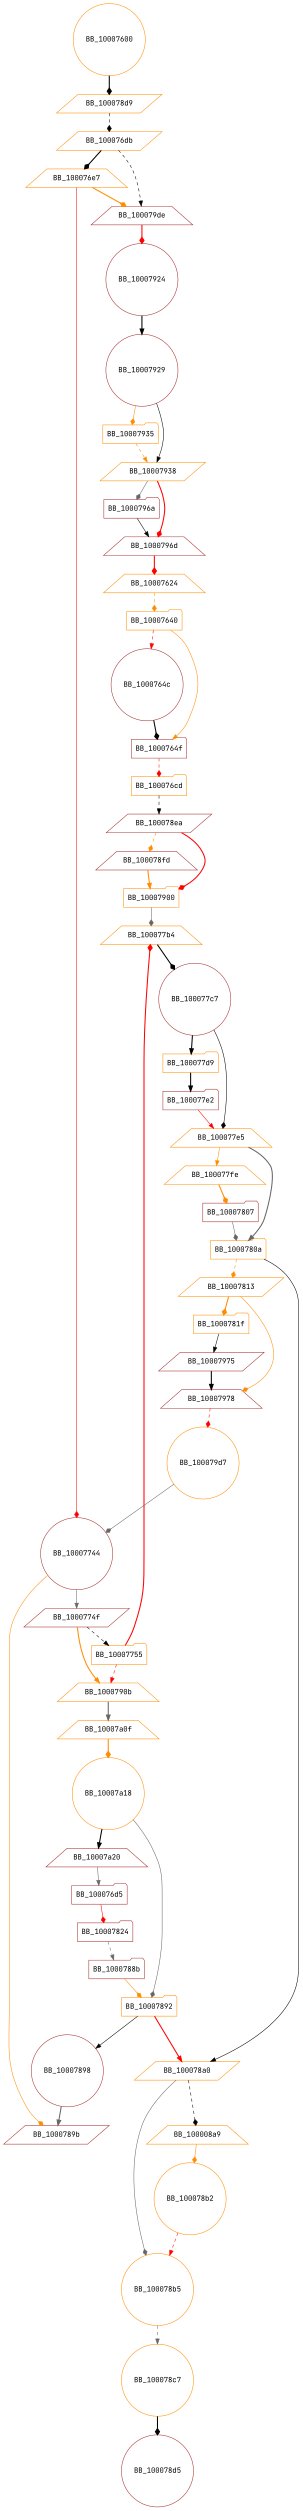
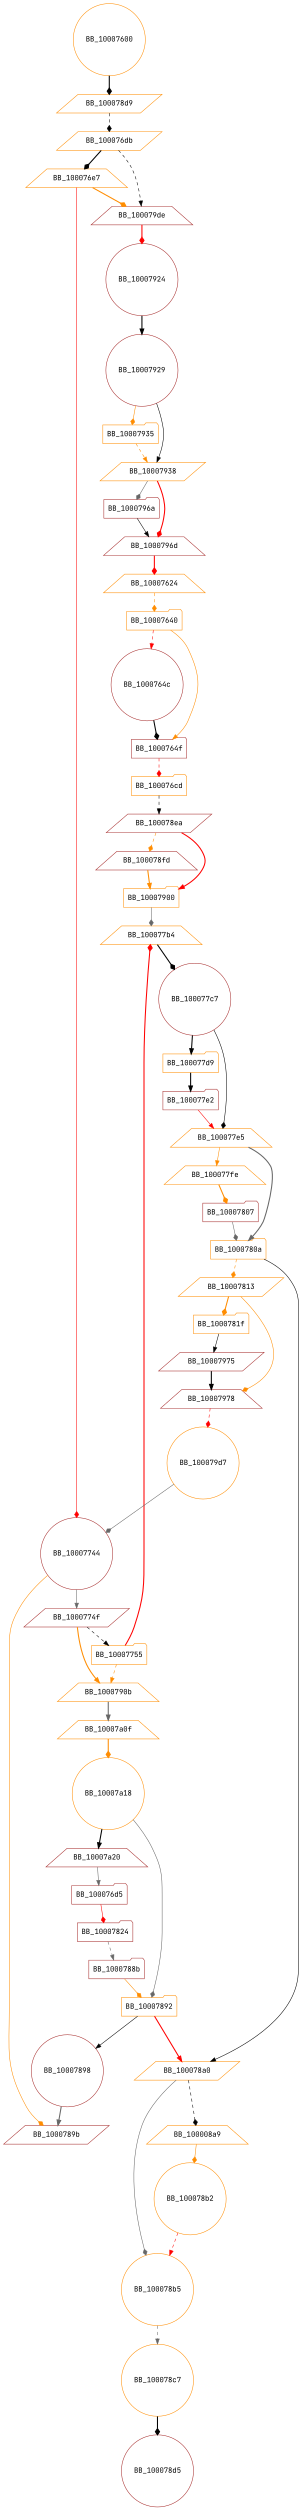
(205, 859) -> (205, 859)
(114, 1671) -> (114, 1671)
